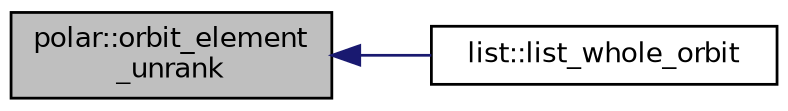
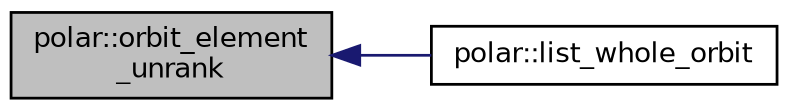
(604, 55) -> (604, 55)
